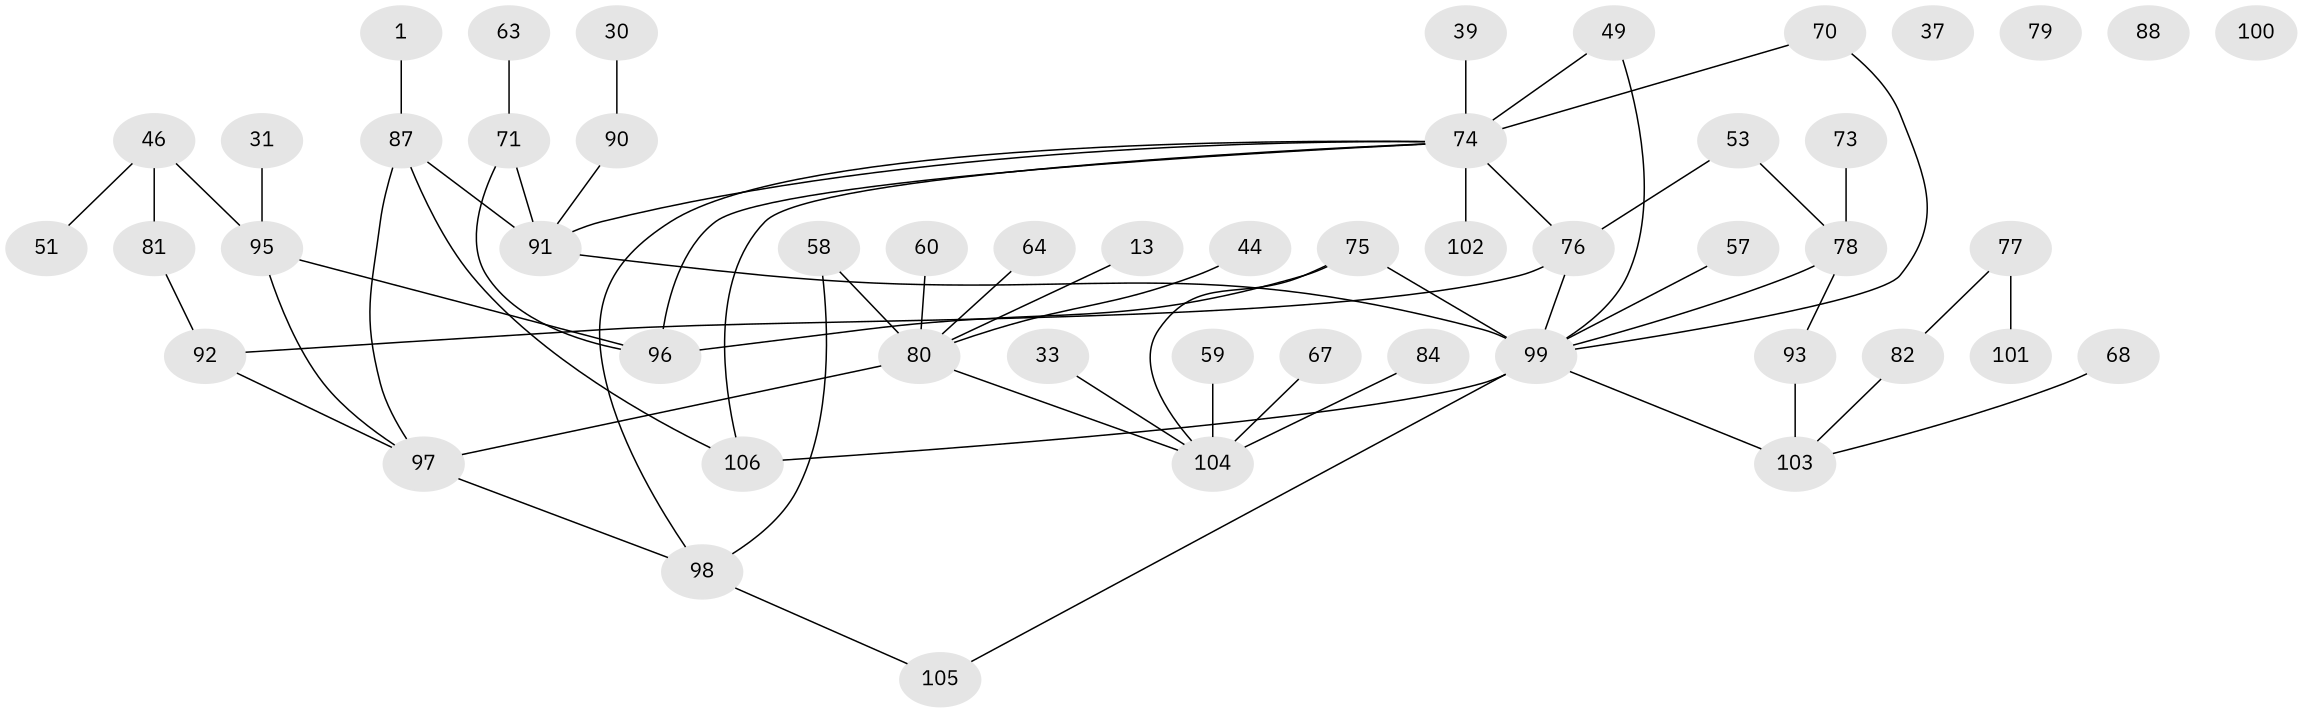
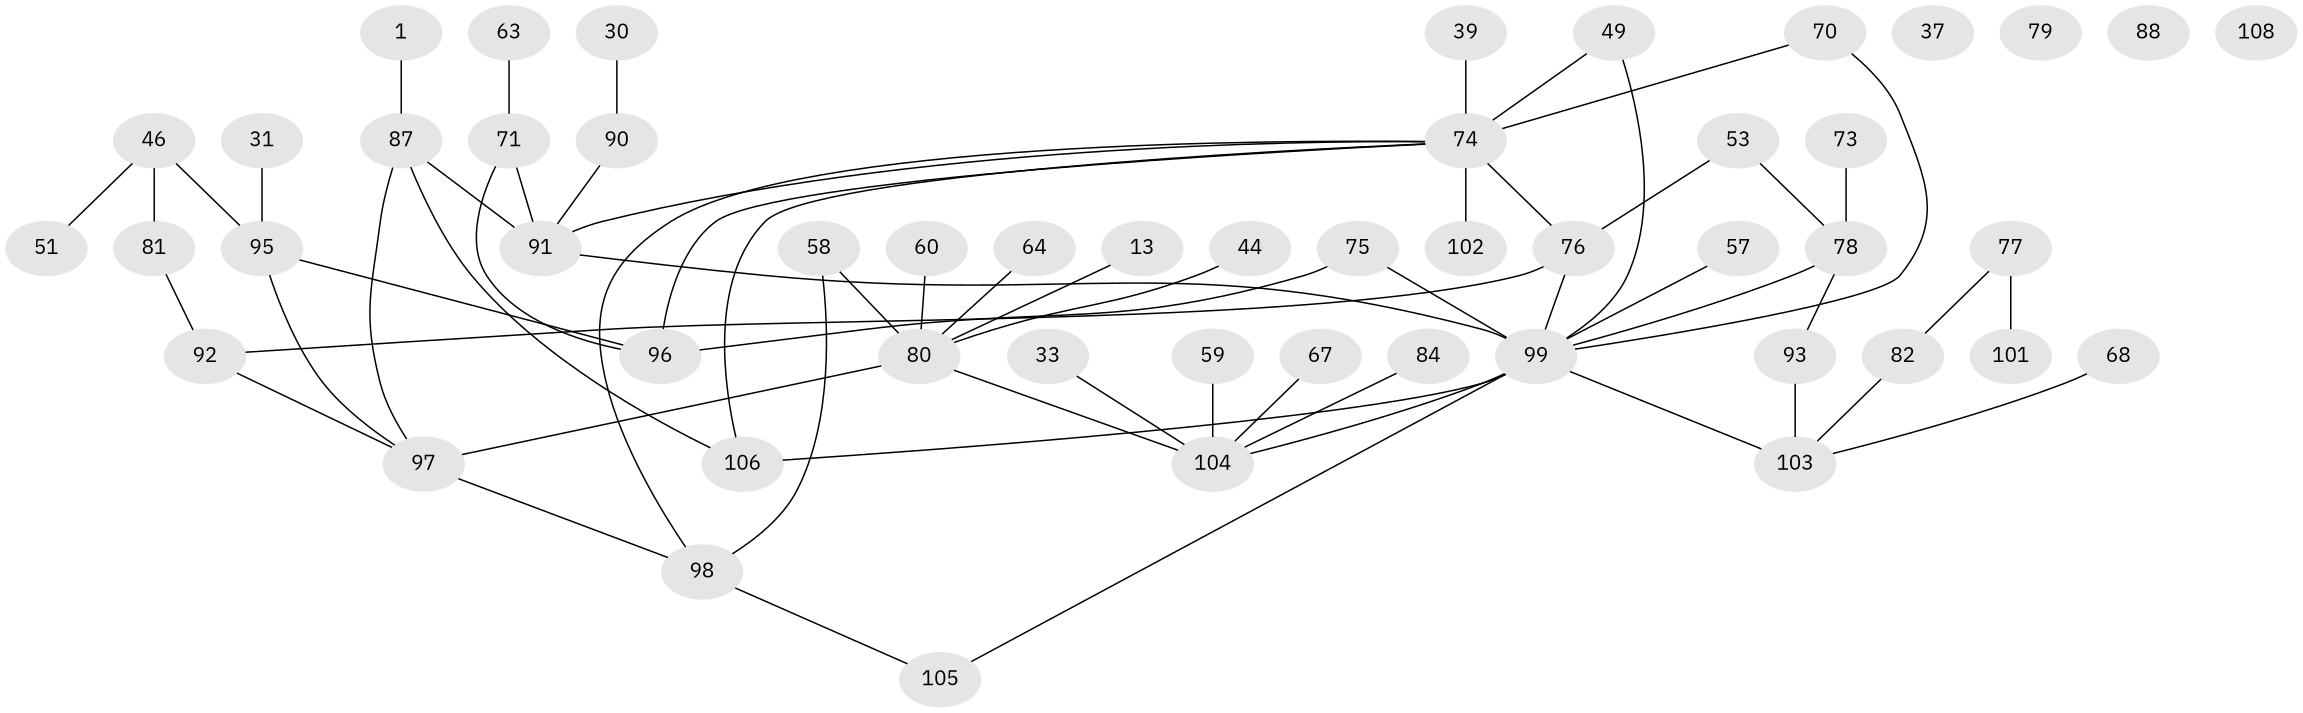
(2256, 33) -> (2256, 33)
(1163, 324) -> (1379, 418)
